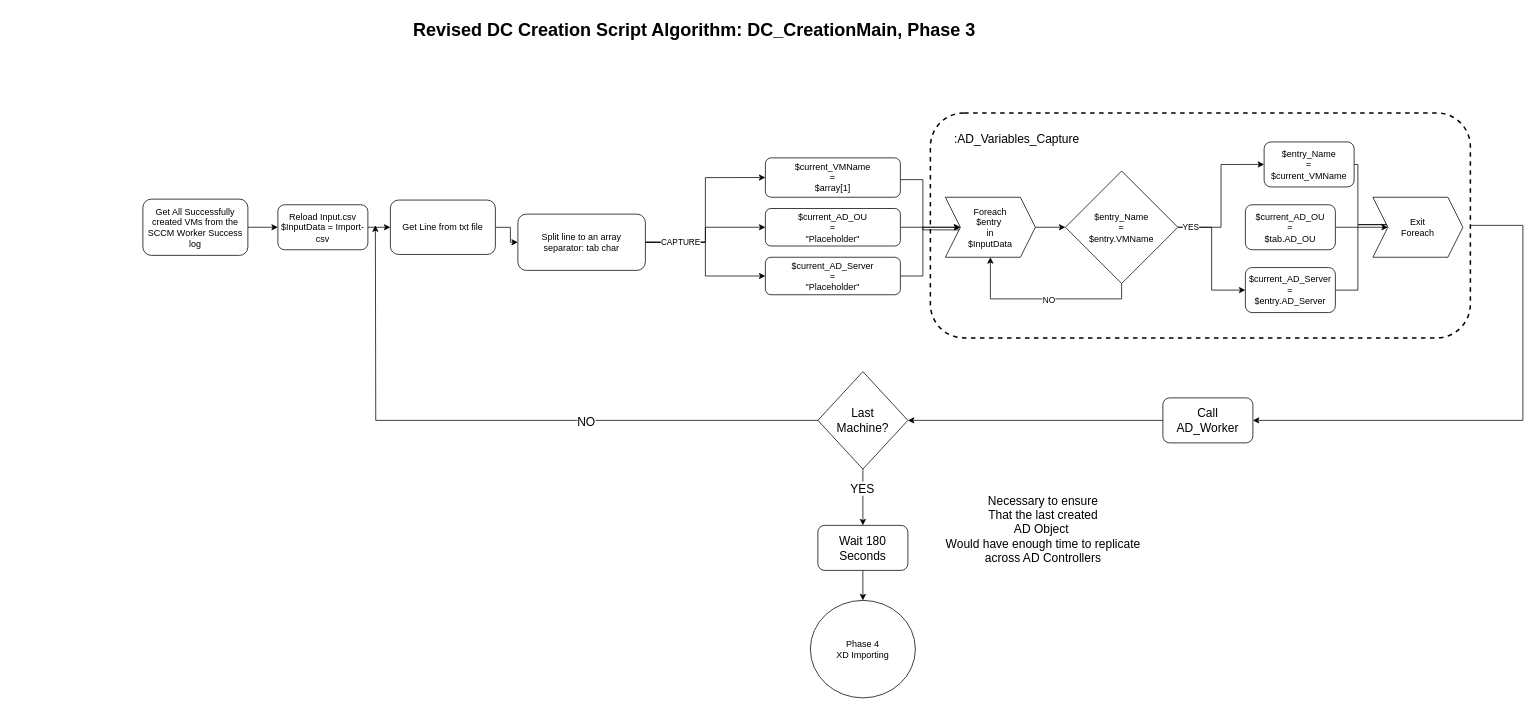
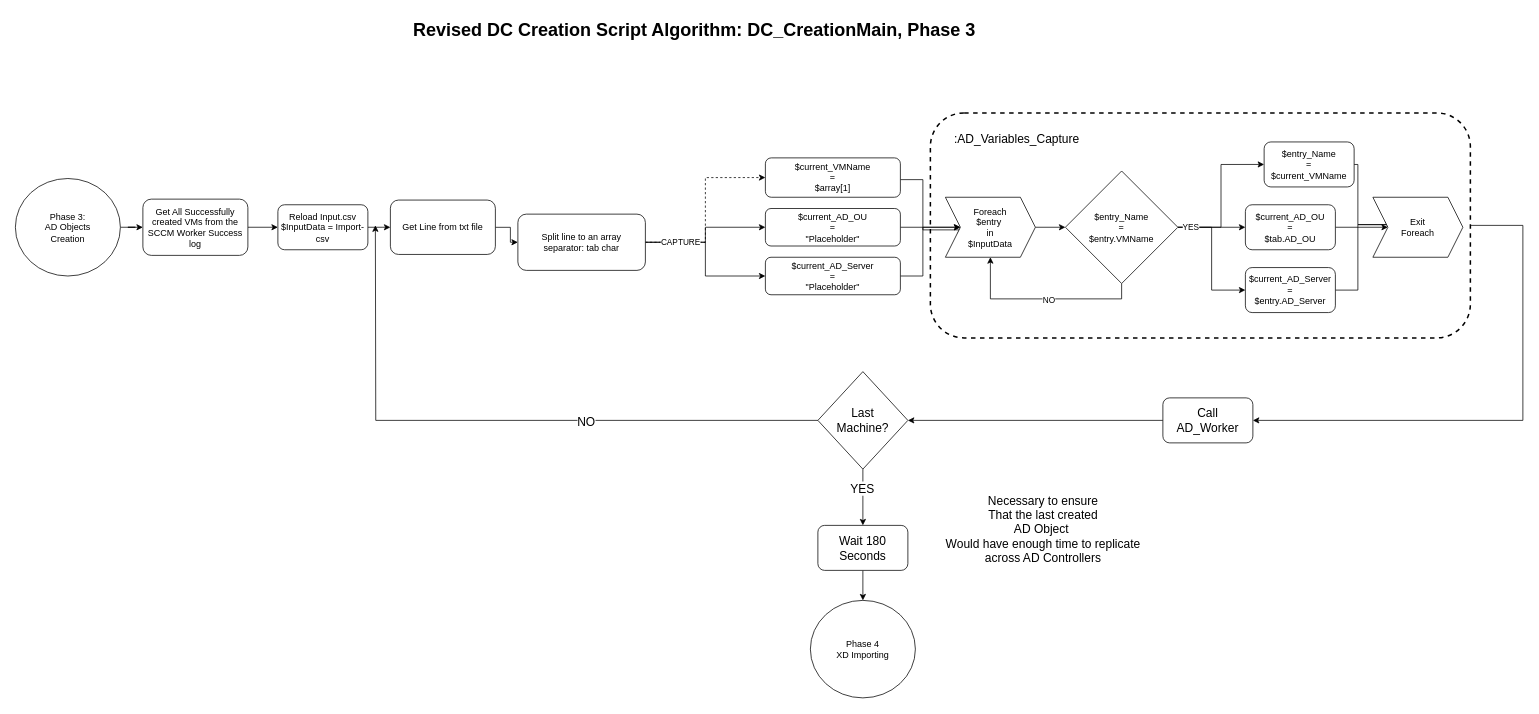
(709, 178) -> (709, 178)
none -> (68, 227)
none -> (134, 227)
none -> (1231, 227)
